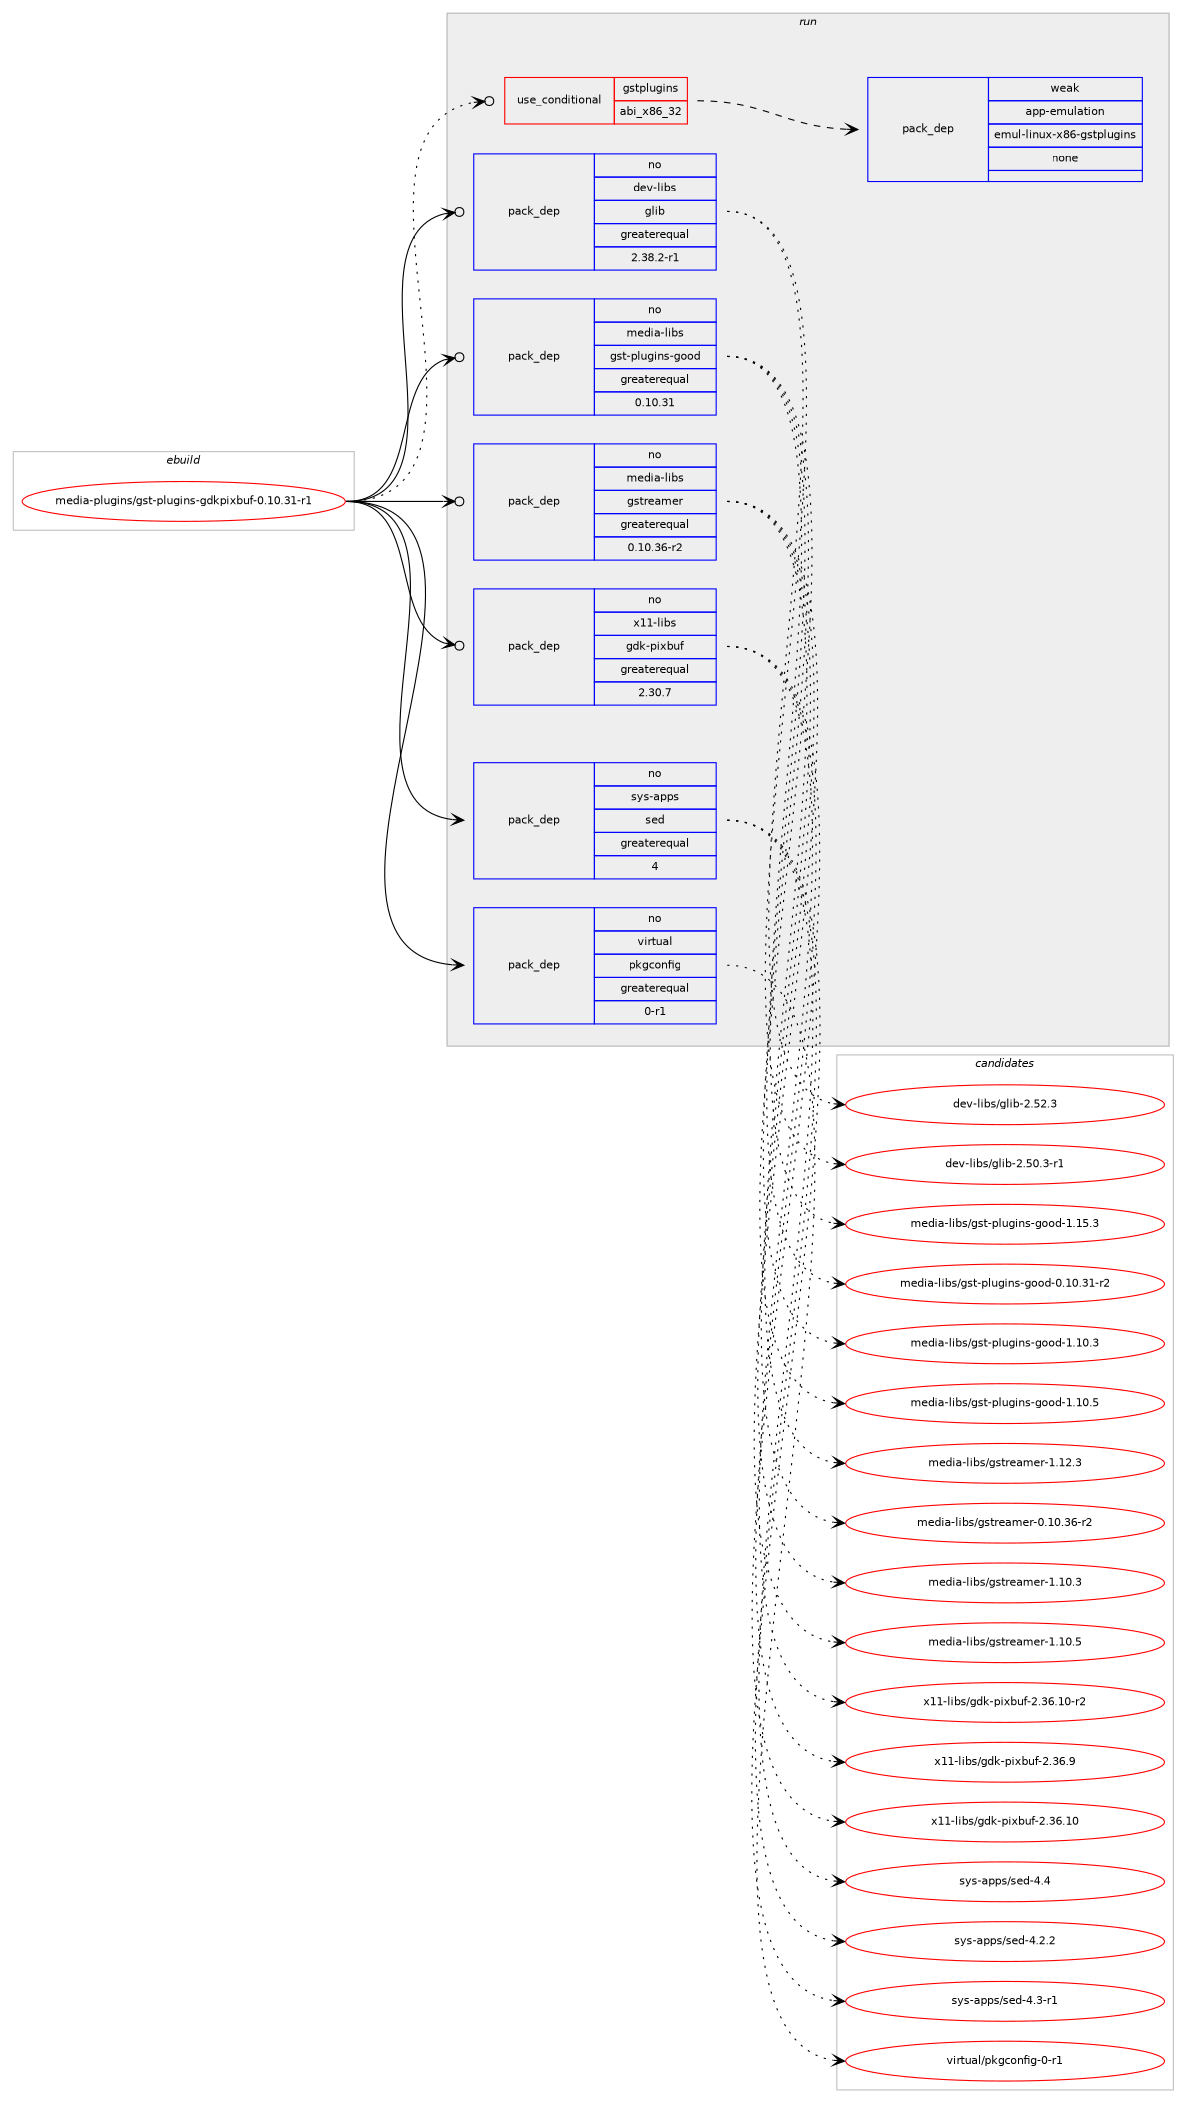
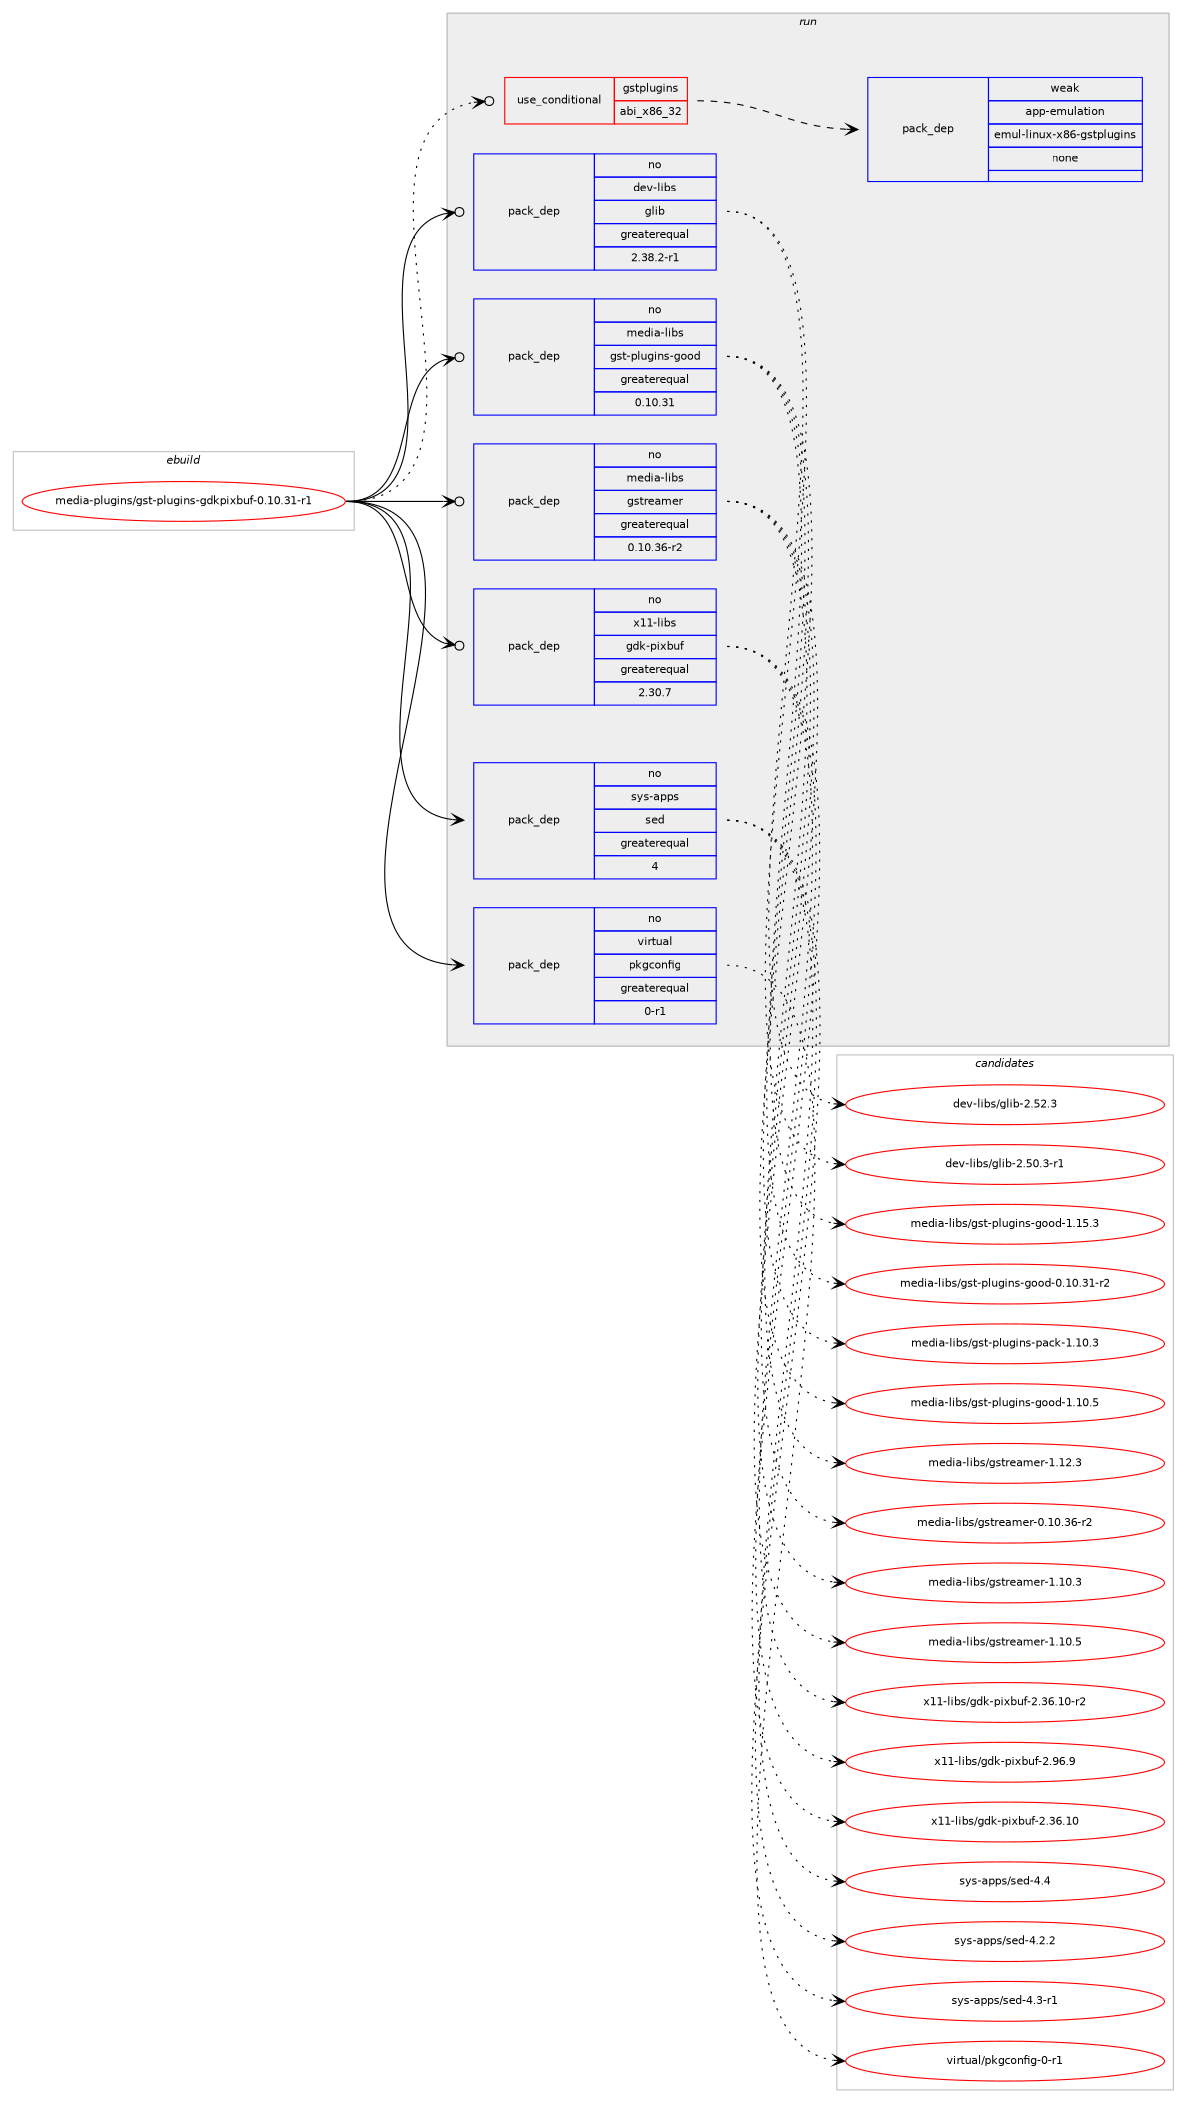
(1005, 1344) -> (1005, 1344)
(1005, 1762) -> (1005, 1762)
